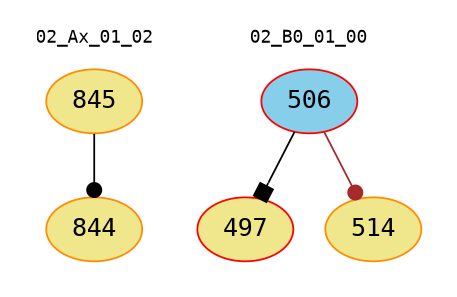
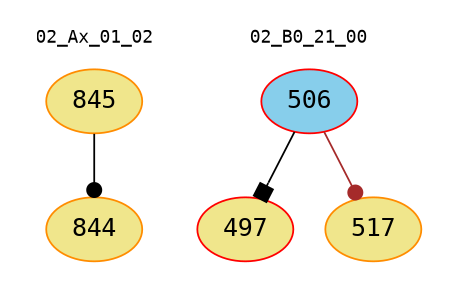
(309, 38) -> (309, 38)
(373, 229) -> (373, 229)
